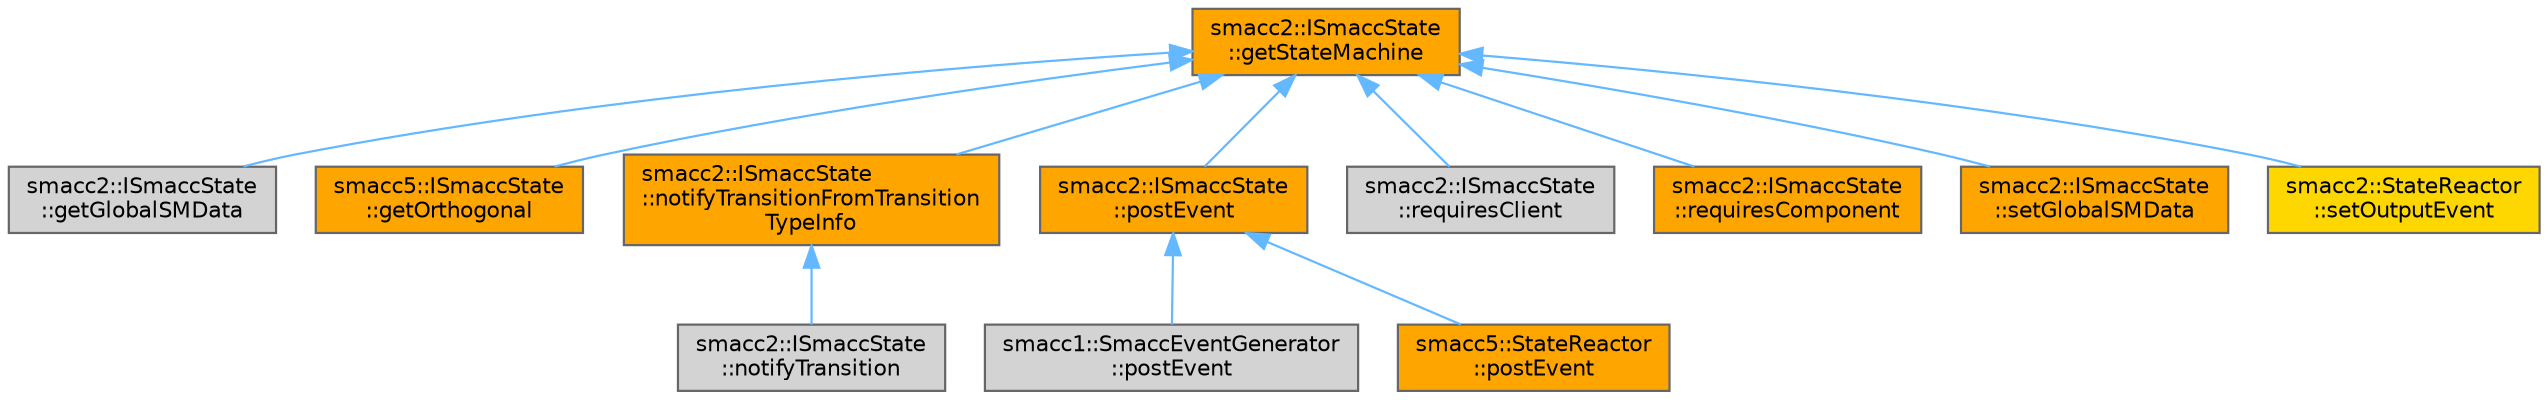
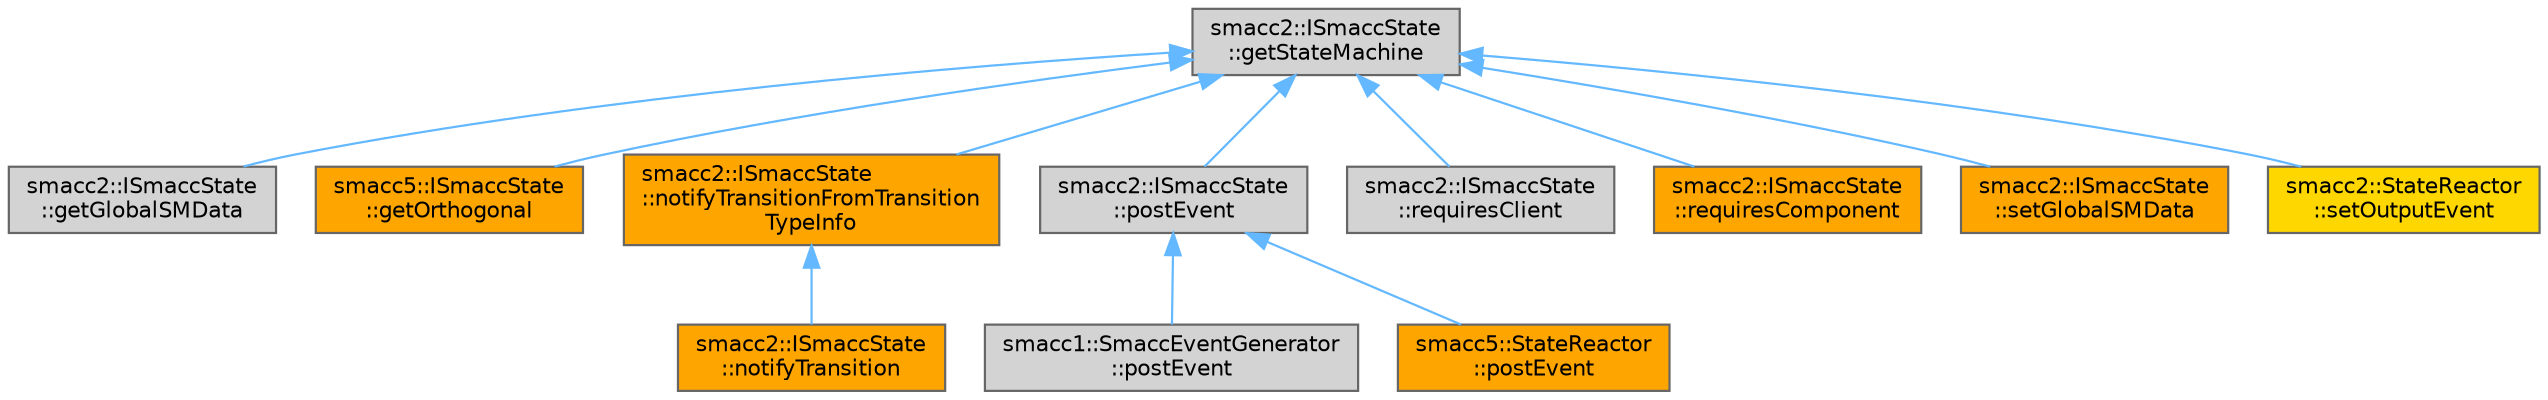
(1326, 42) -> (1326, 42)
(1174, 200) -> (1174, 200)
(812, 358) -> (812, 358)
